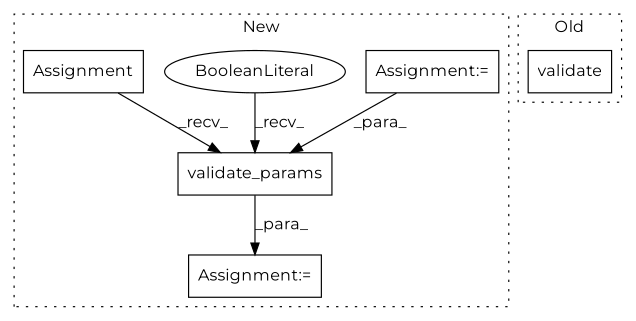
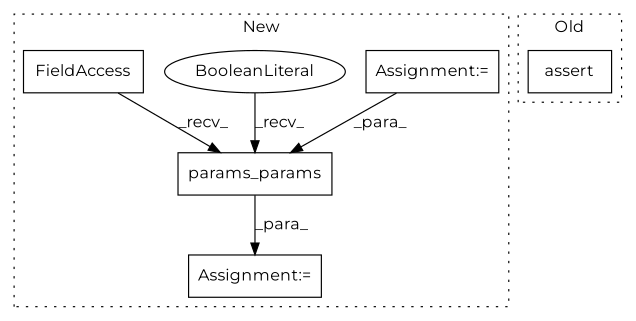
(83, 72) -> (83, 72)
(570, 72) -> (570, 72)
(255, 174) -> (255, 174)
